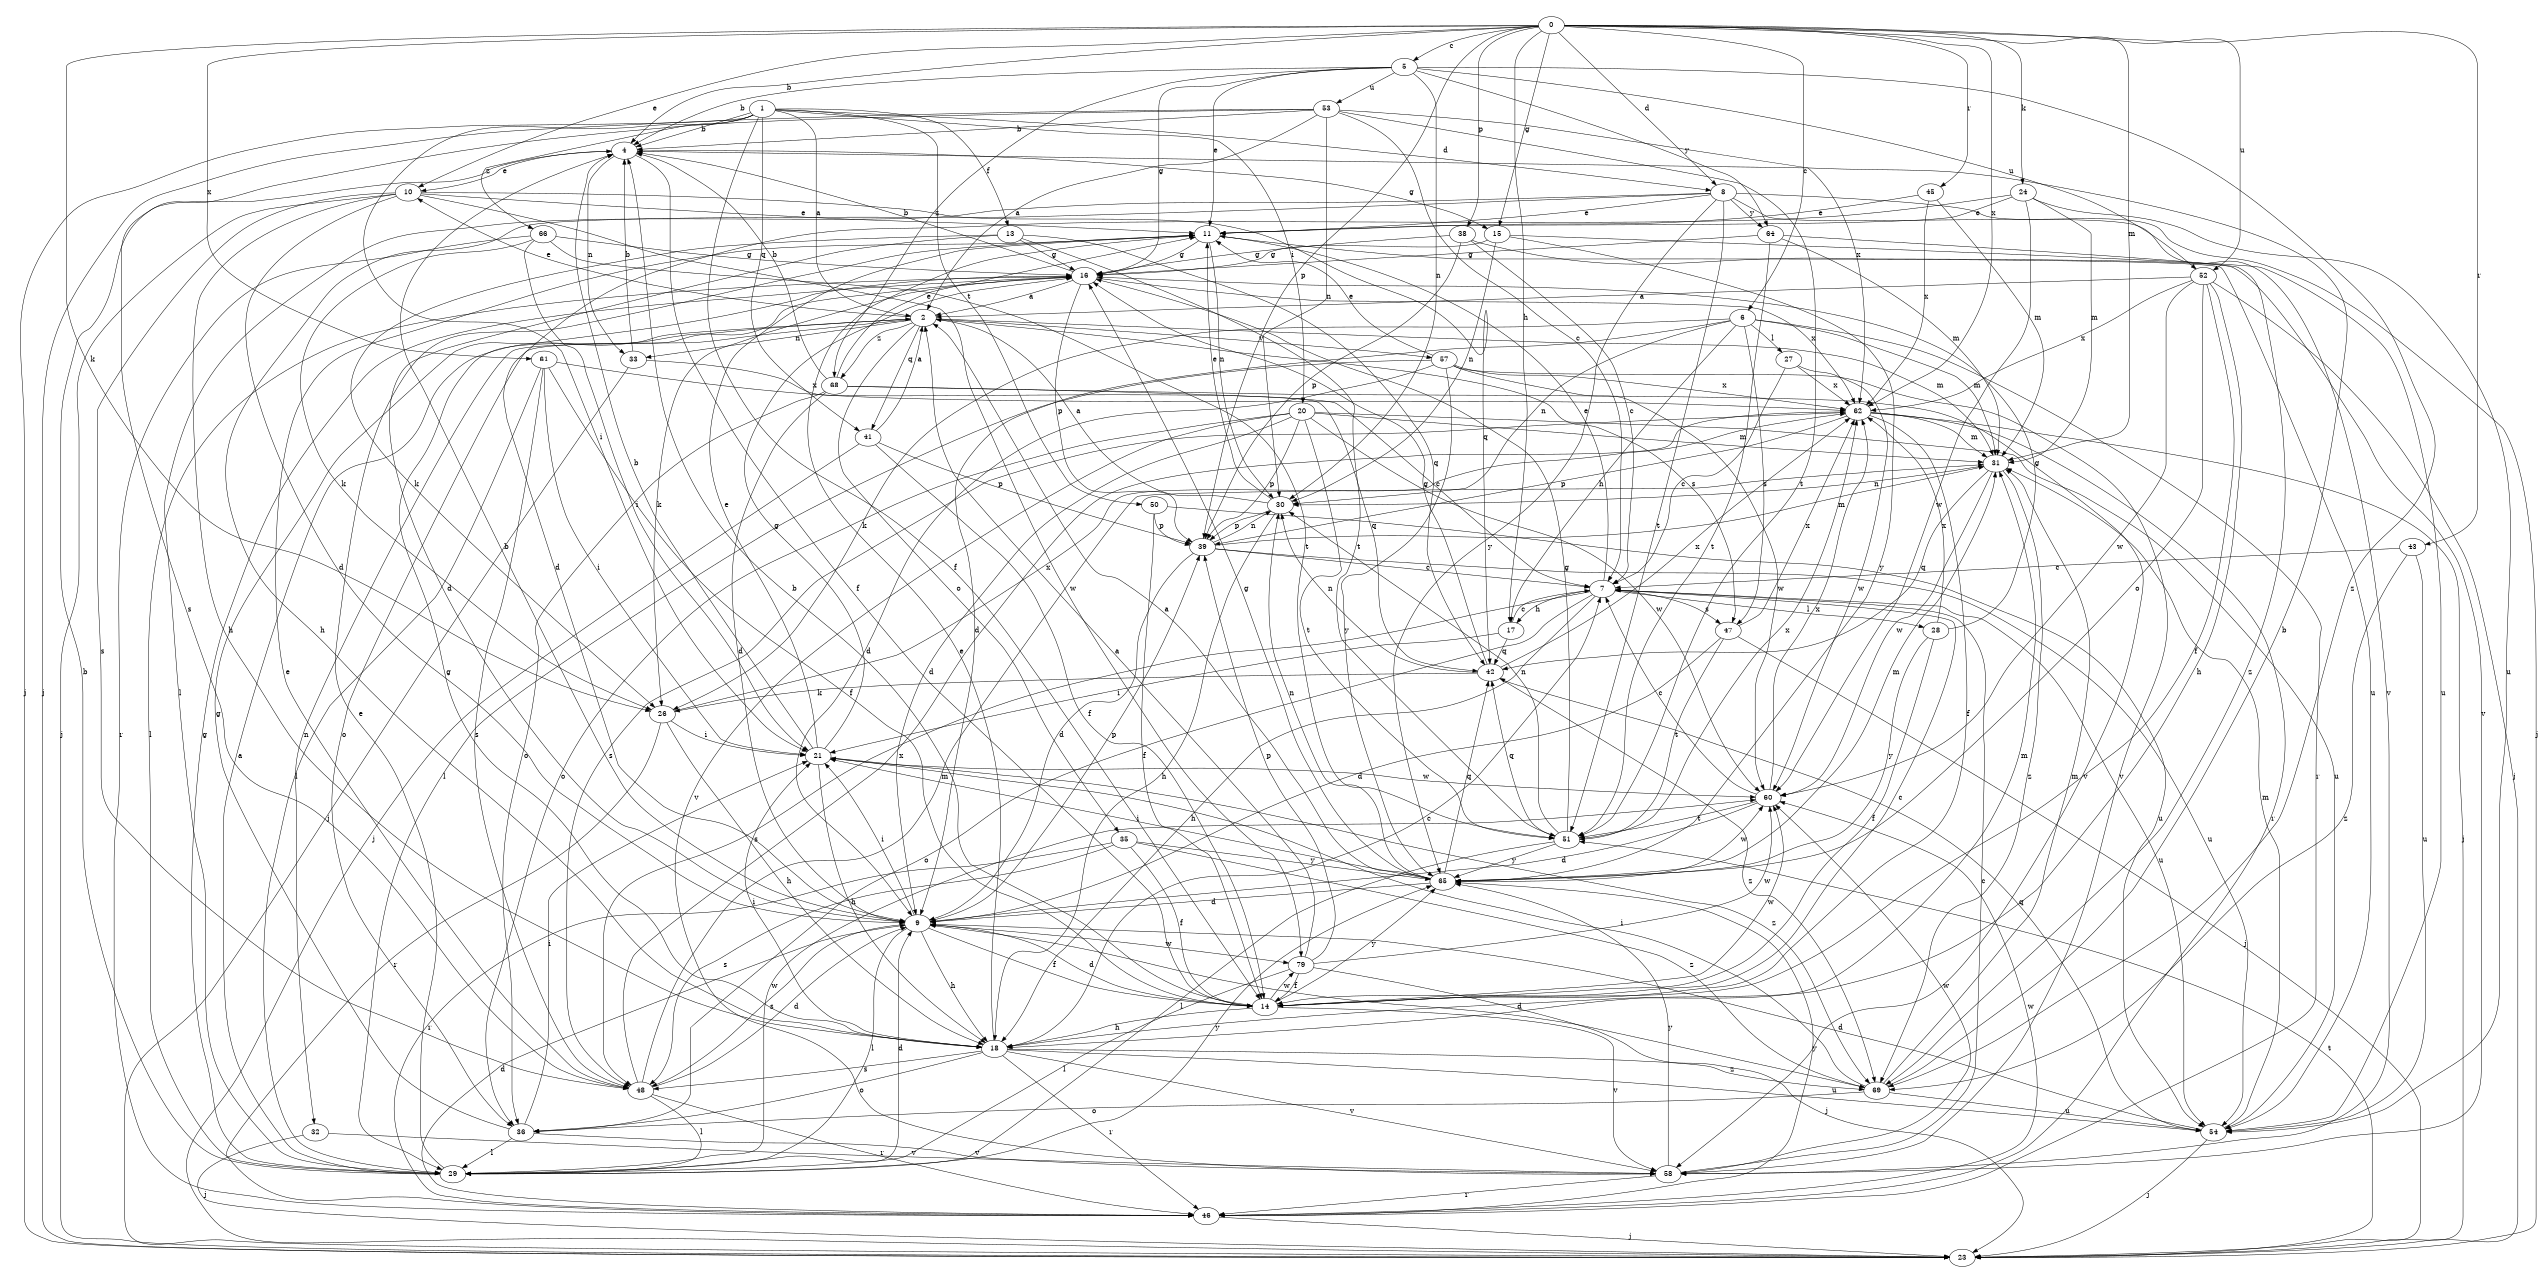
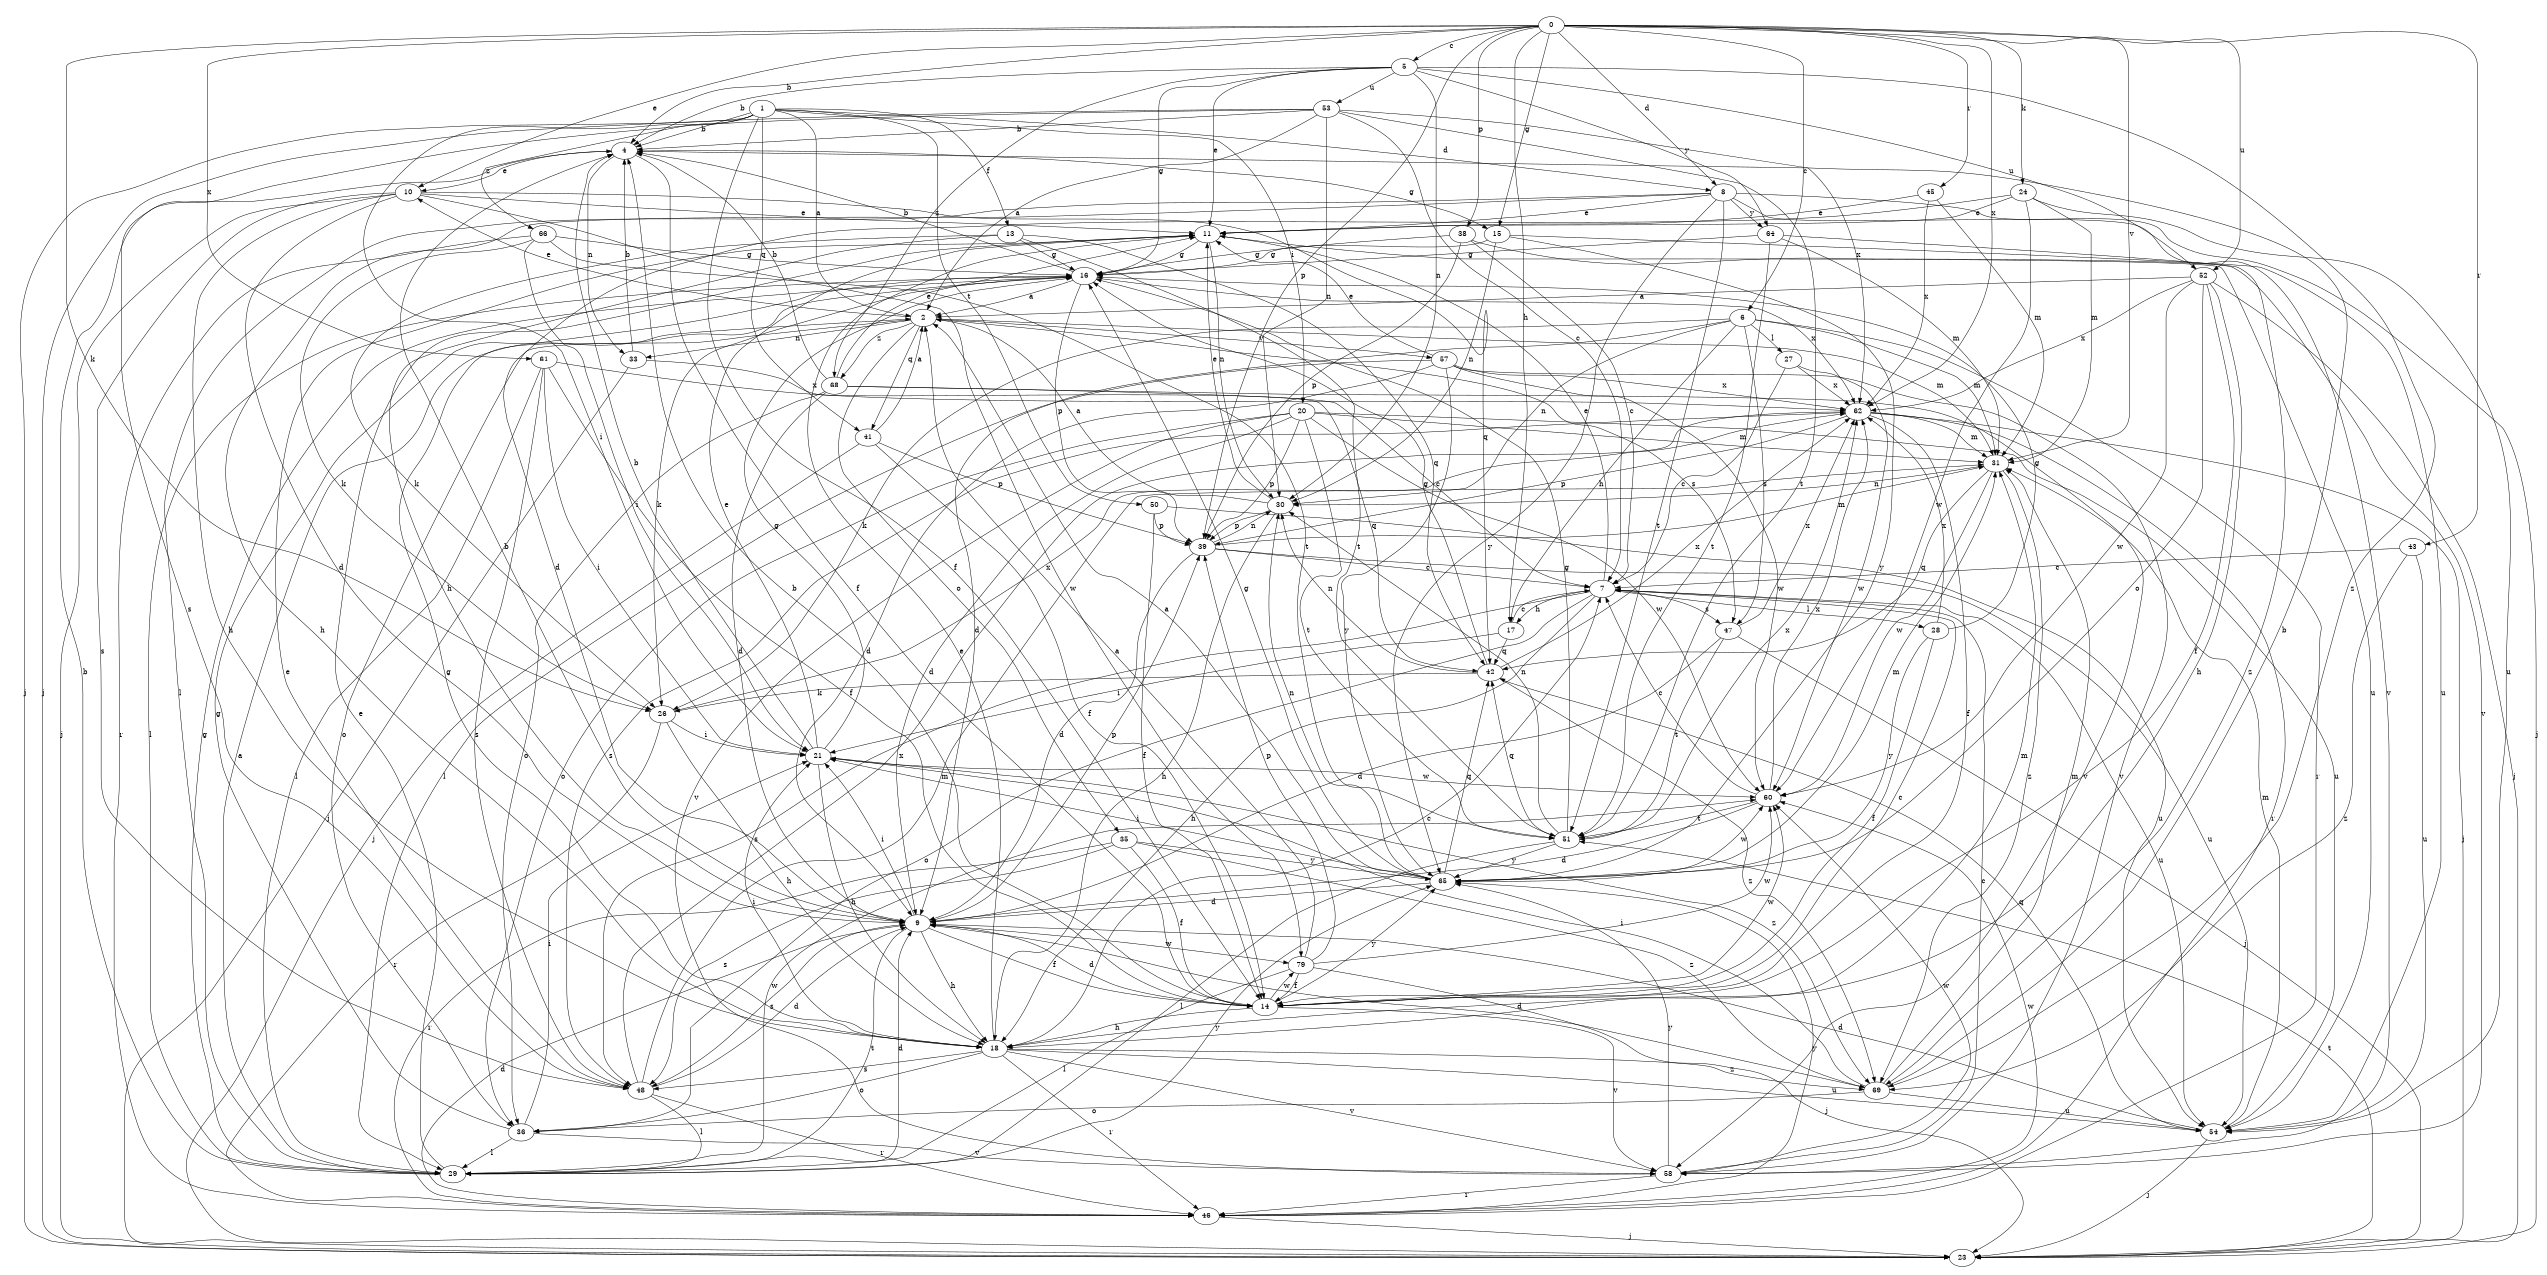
(2132, 234) -> (2132, 234)
(450, 589) -> (450, 589)
(873, 1049) -> (873, 1049)
(315, 1132) -> none
